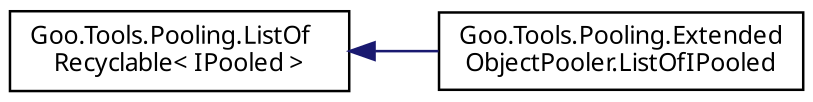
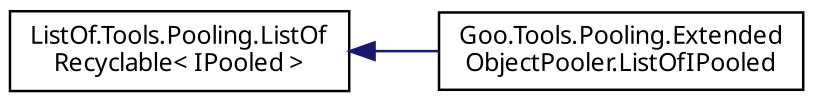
(180, 51) -> (180, 51)
